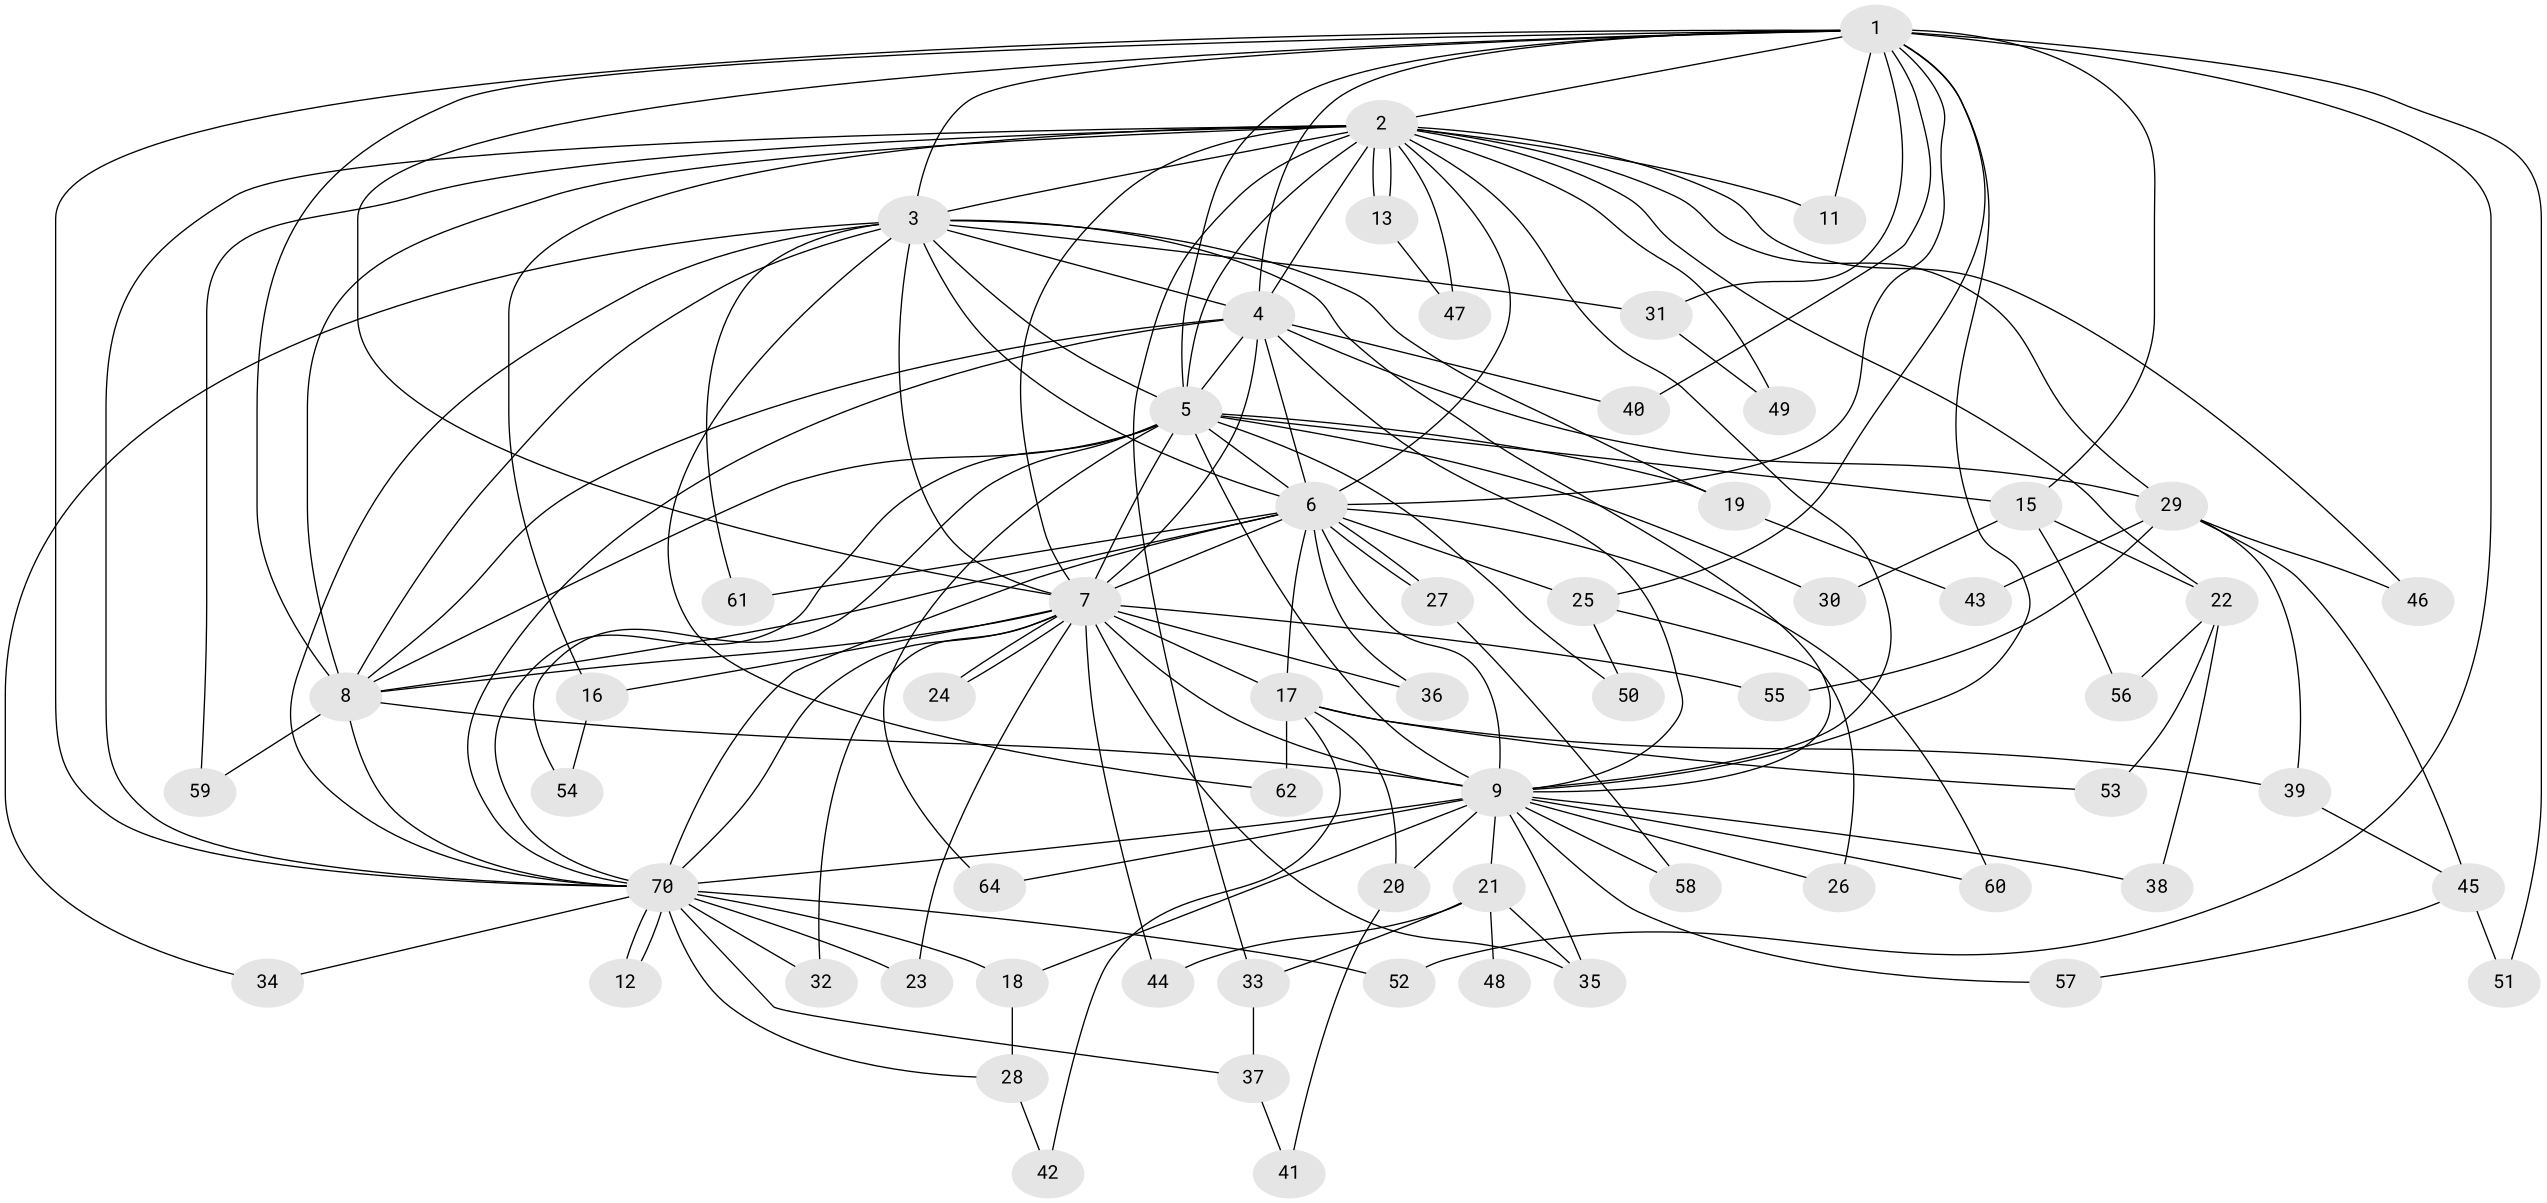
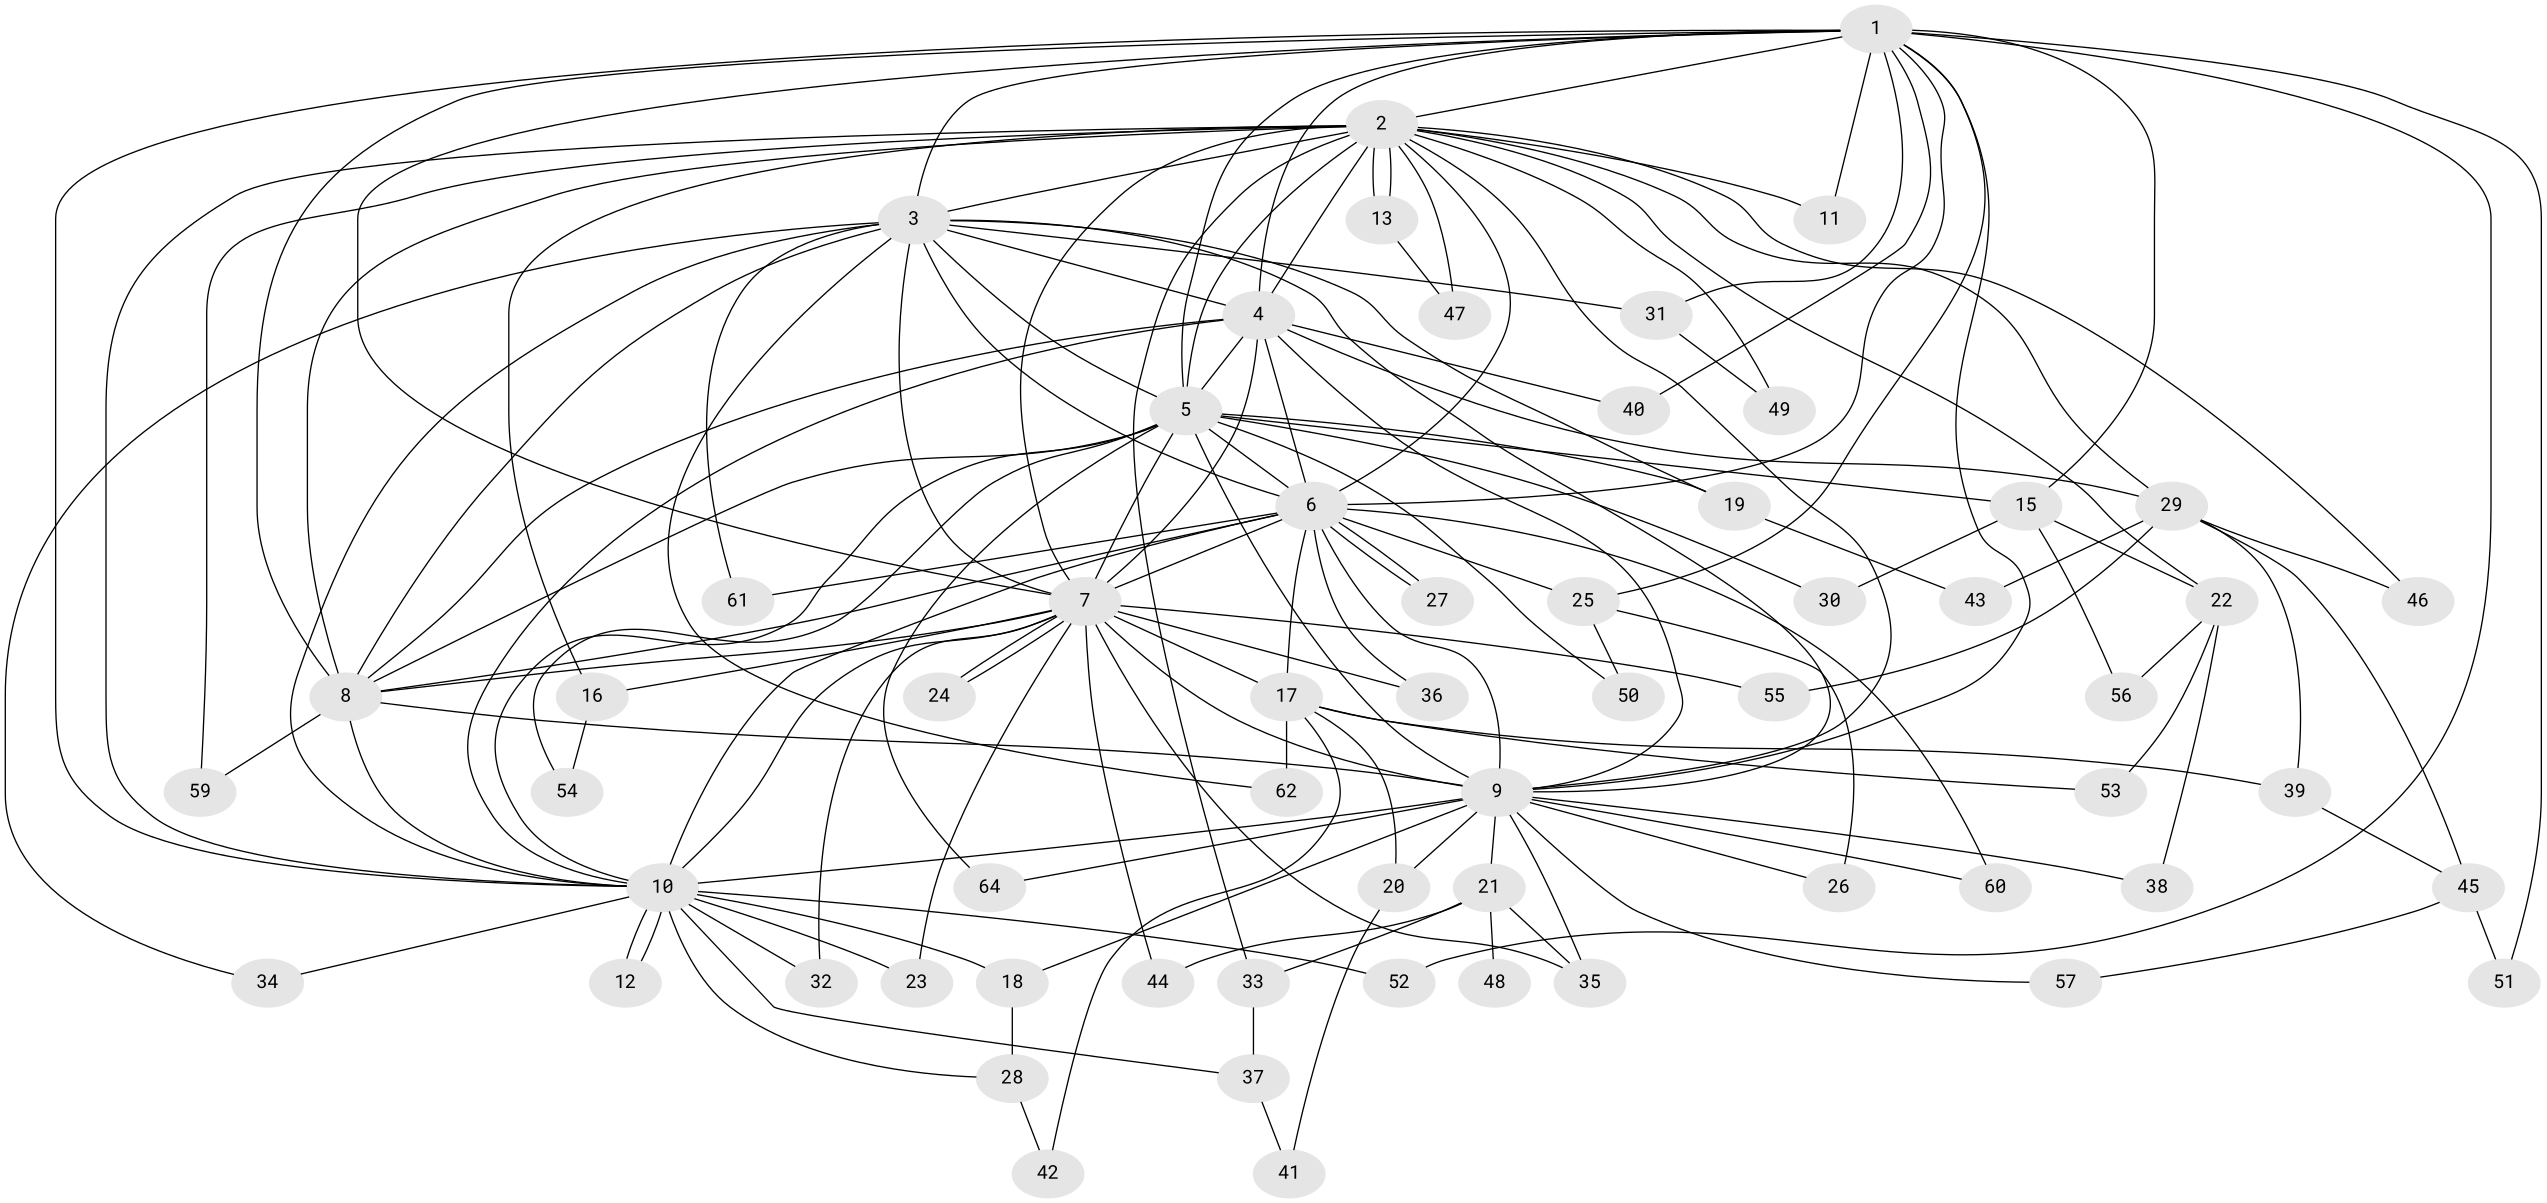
(663, 888) -> (663, 888)
(1685, 888) -> none
